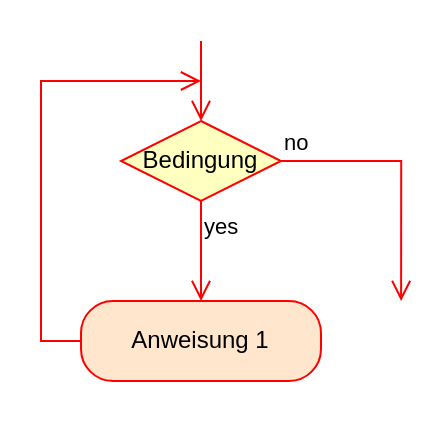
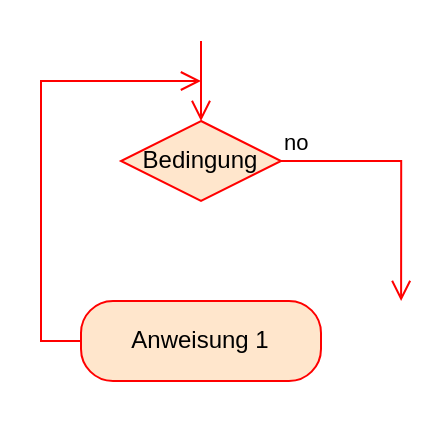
(201, 161) -> (201, 161)
(201, 248) -> none
